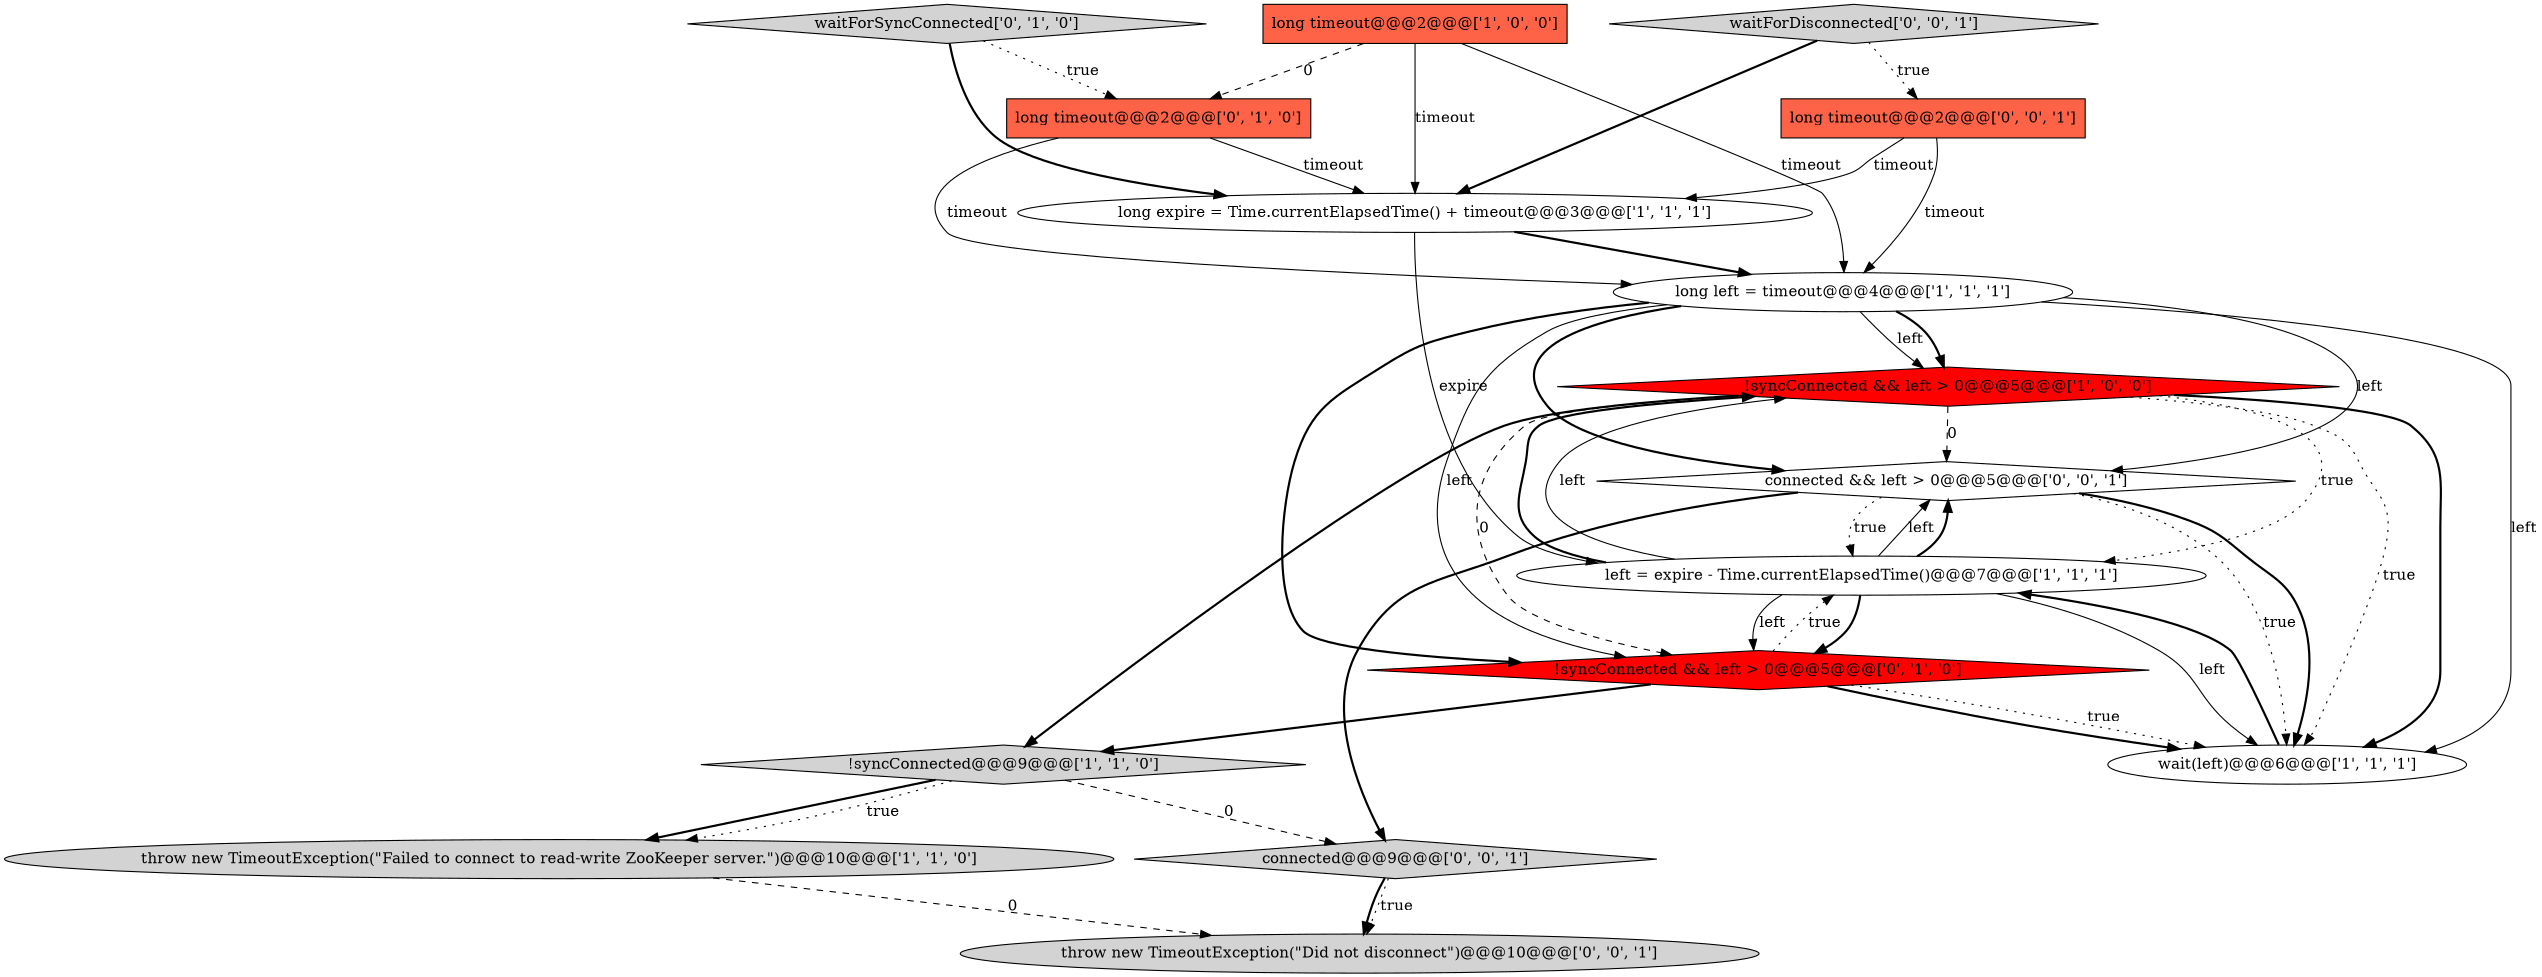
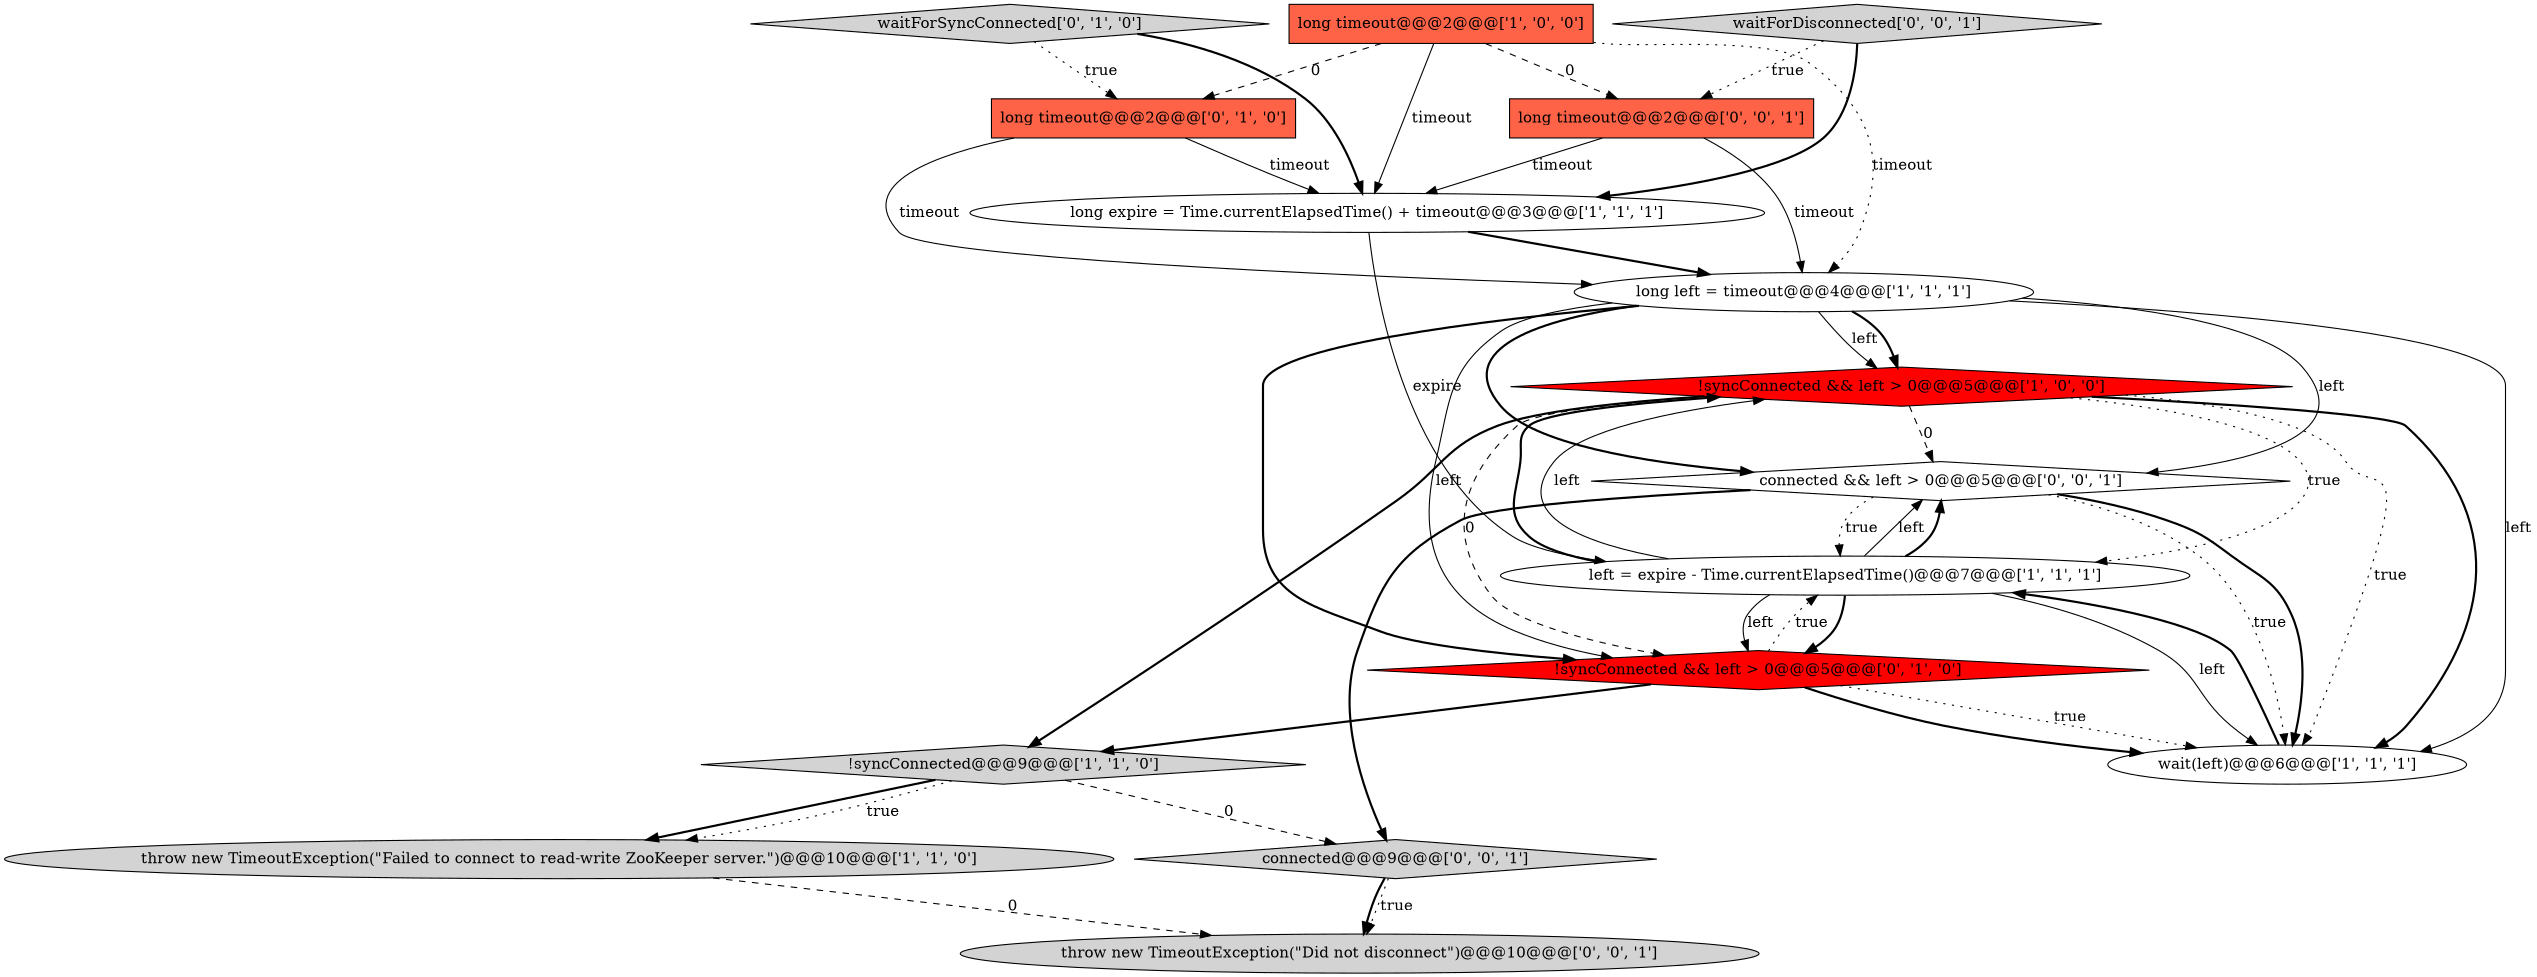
none -> (1546, 69)
(1676, 130) -> (1815, 68)
